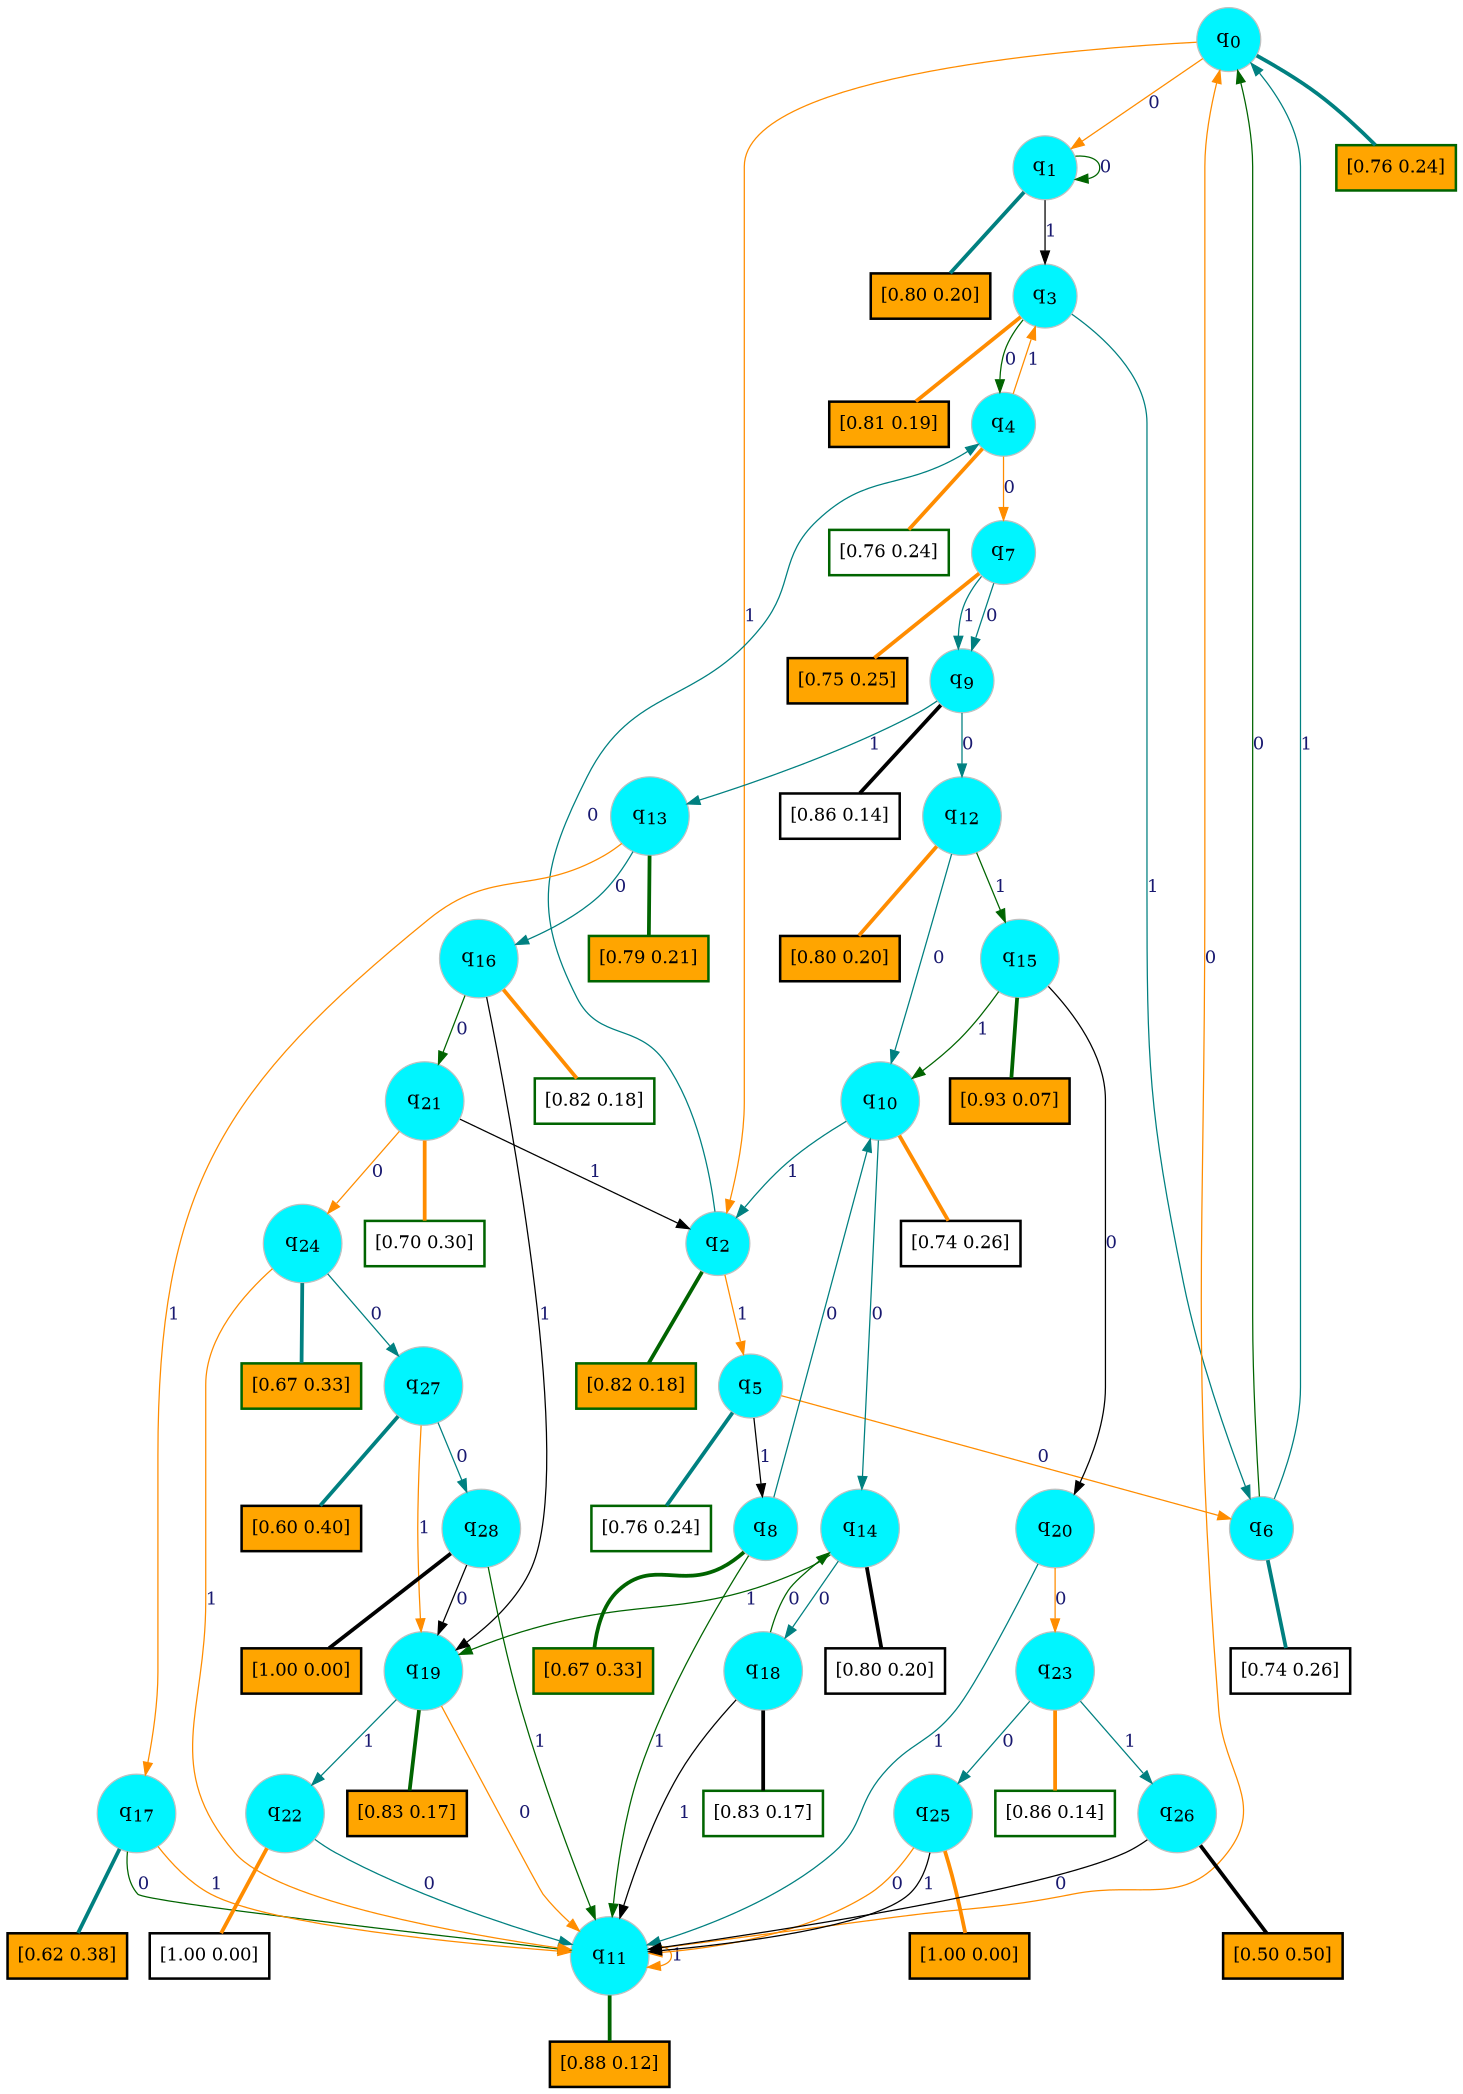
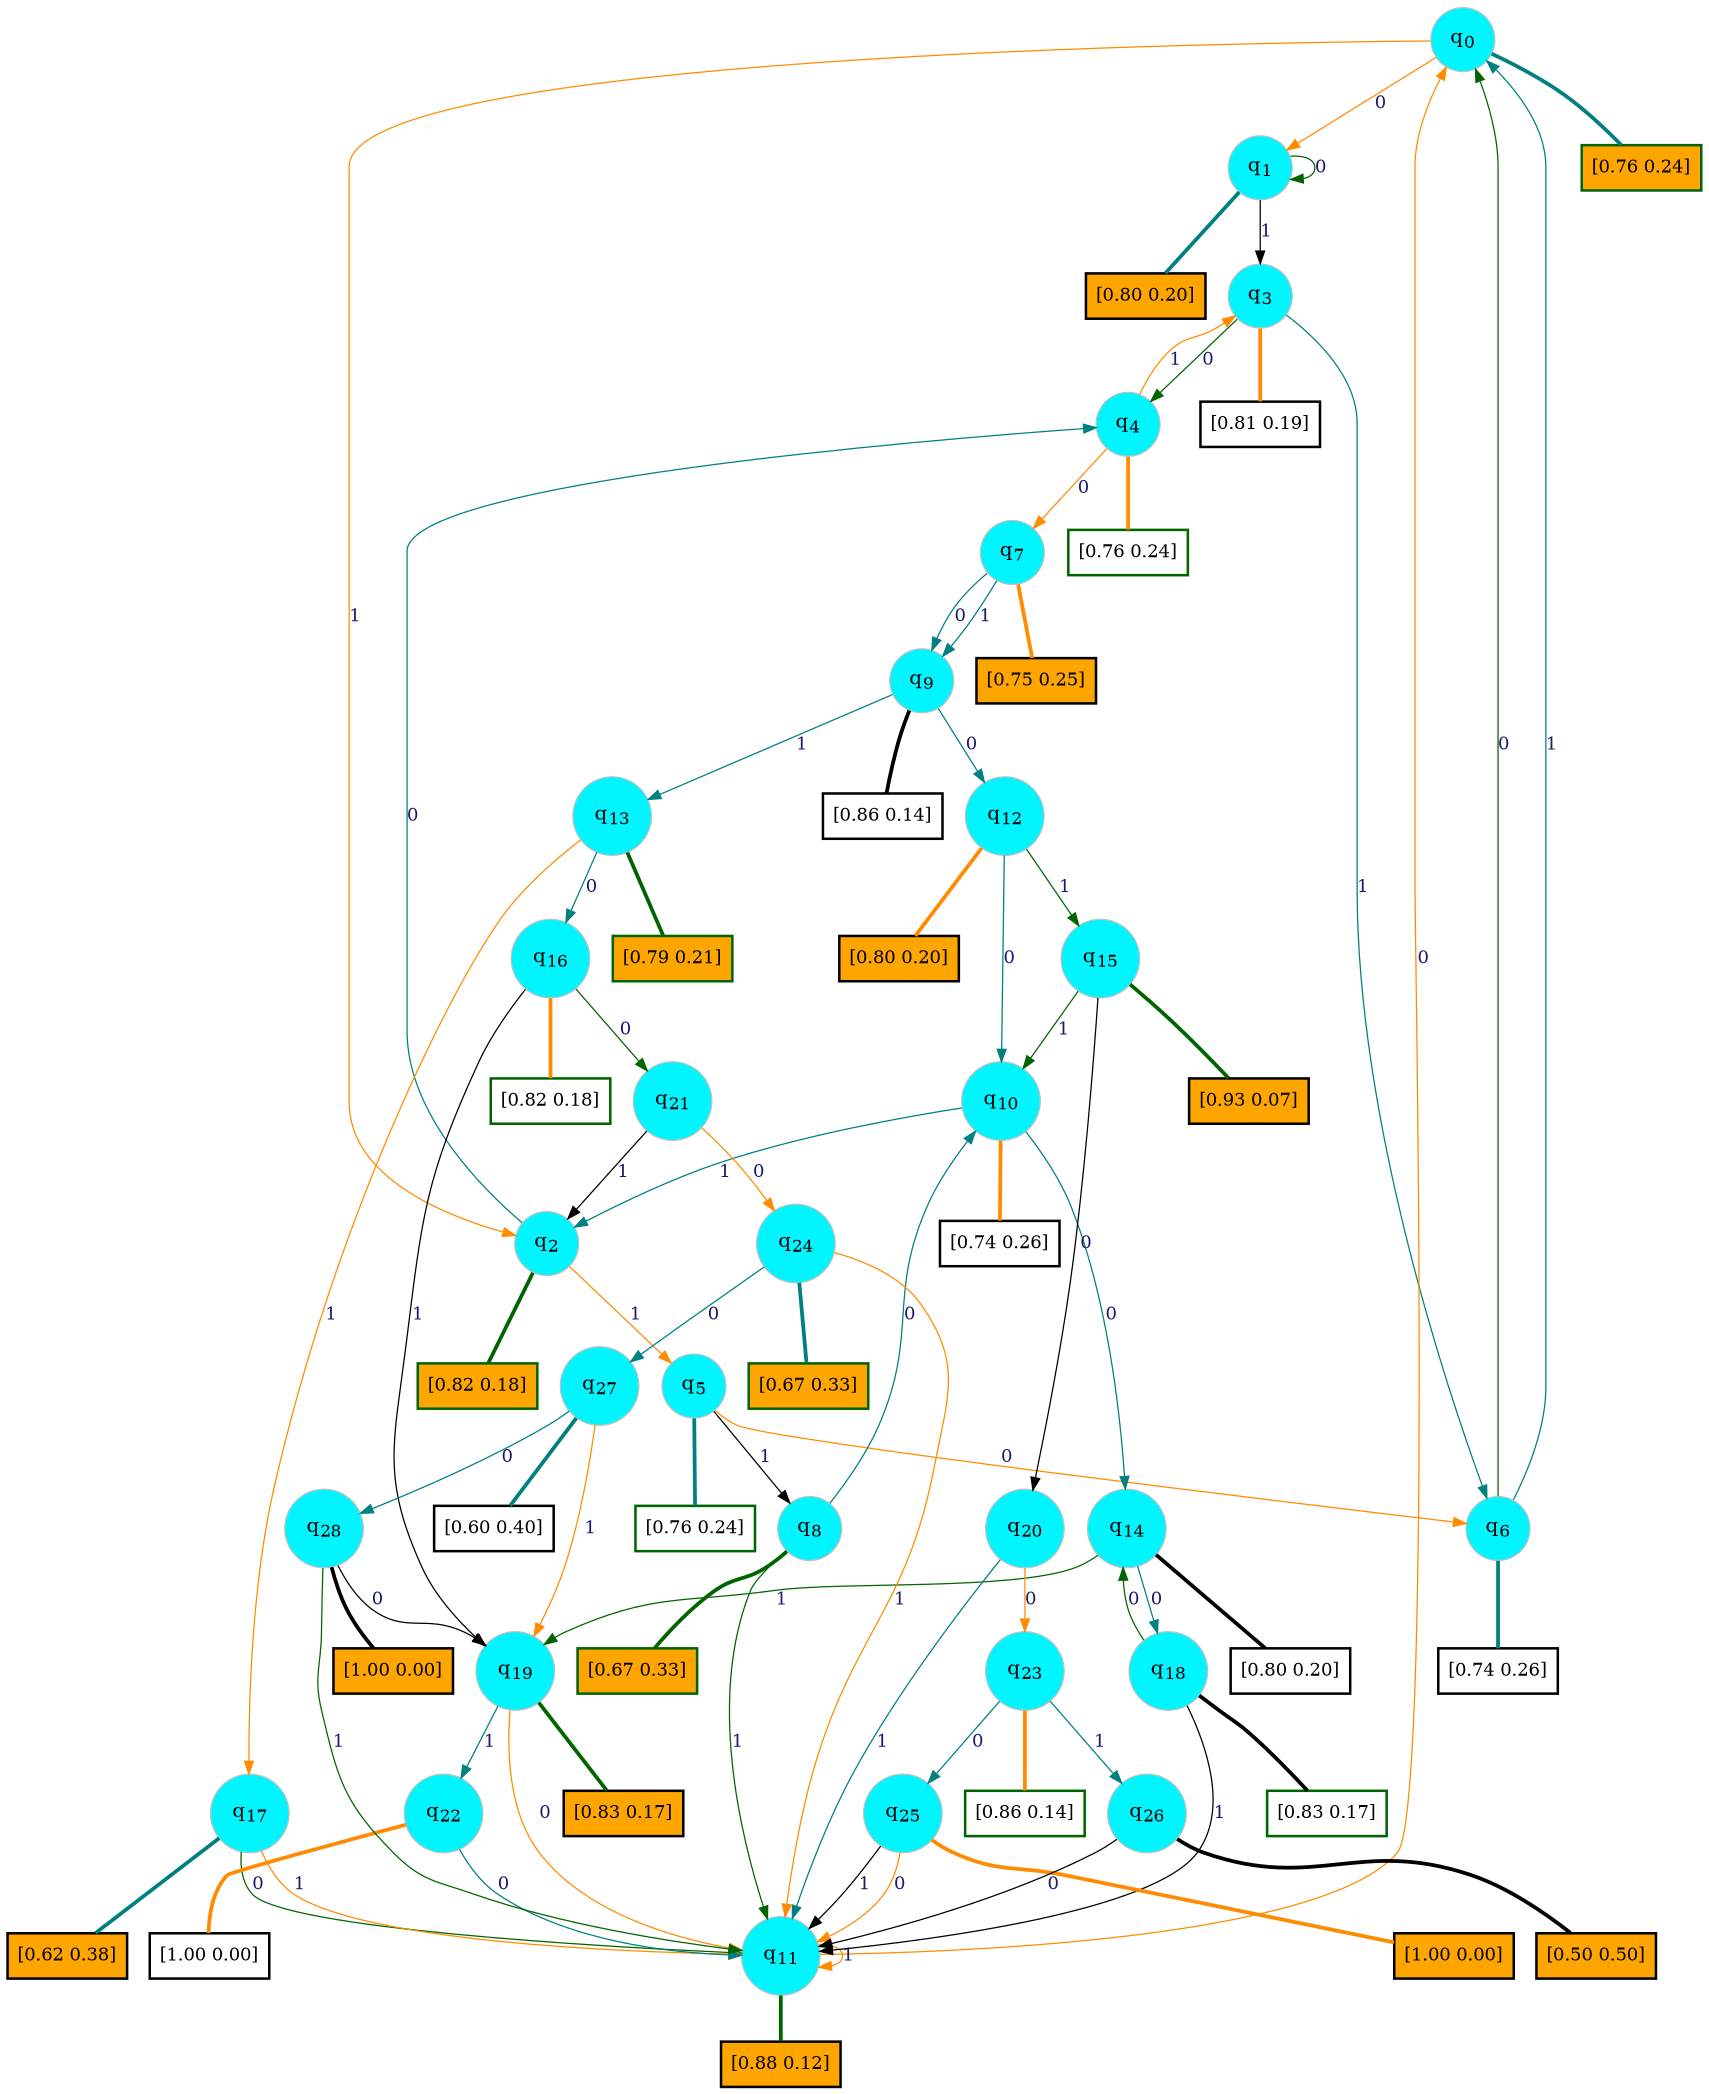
(889, 424) -> (1260, 424)
(425, 1244) -> none
(301, 1529) -> (494, 1529)
